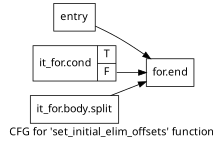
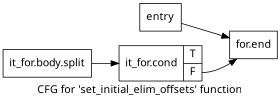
(125, 90) -> (101, 63)
